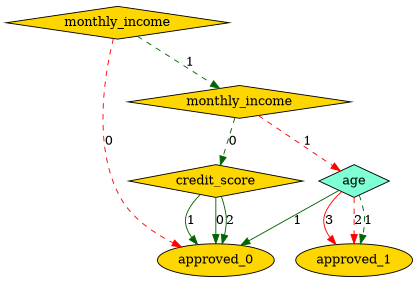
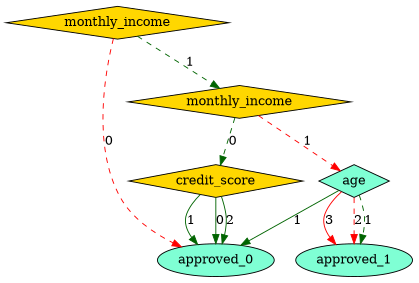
(216, 260) -> (216, 260)
(354, 260) -> (354, 260)
